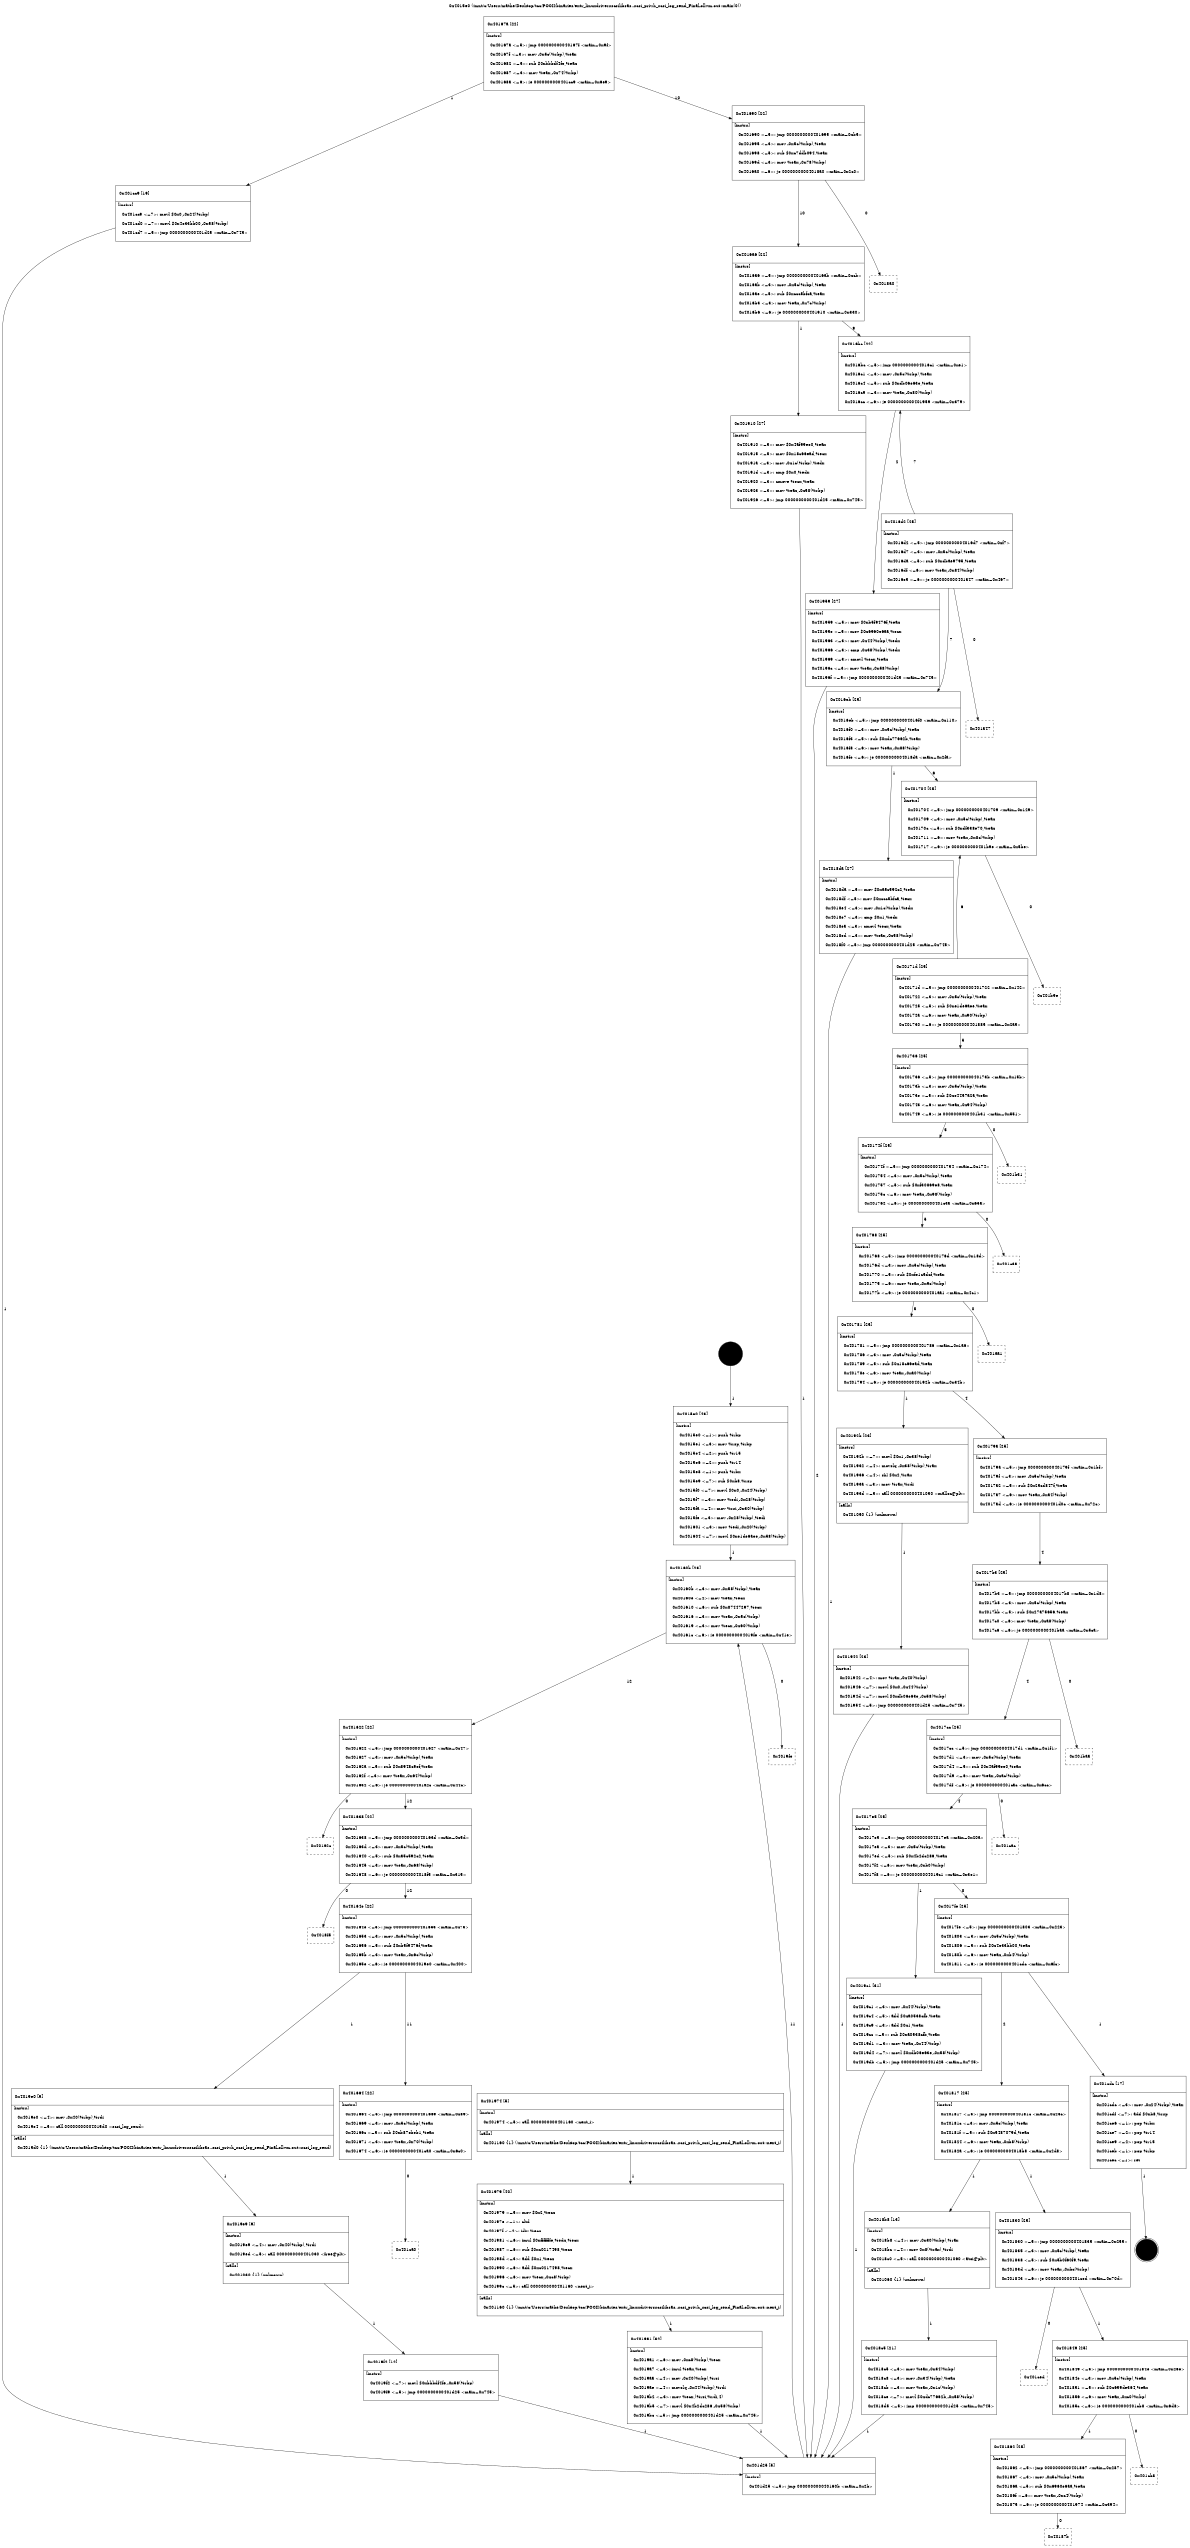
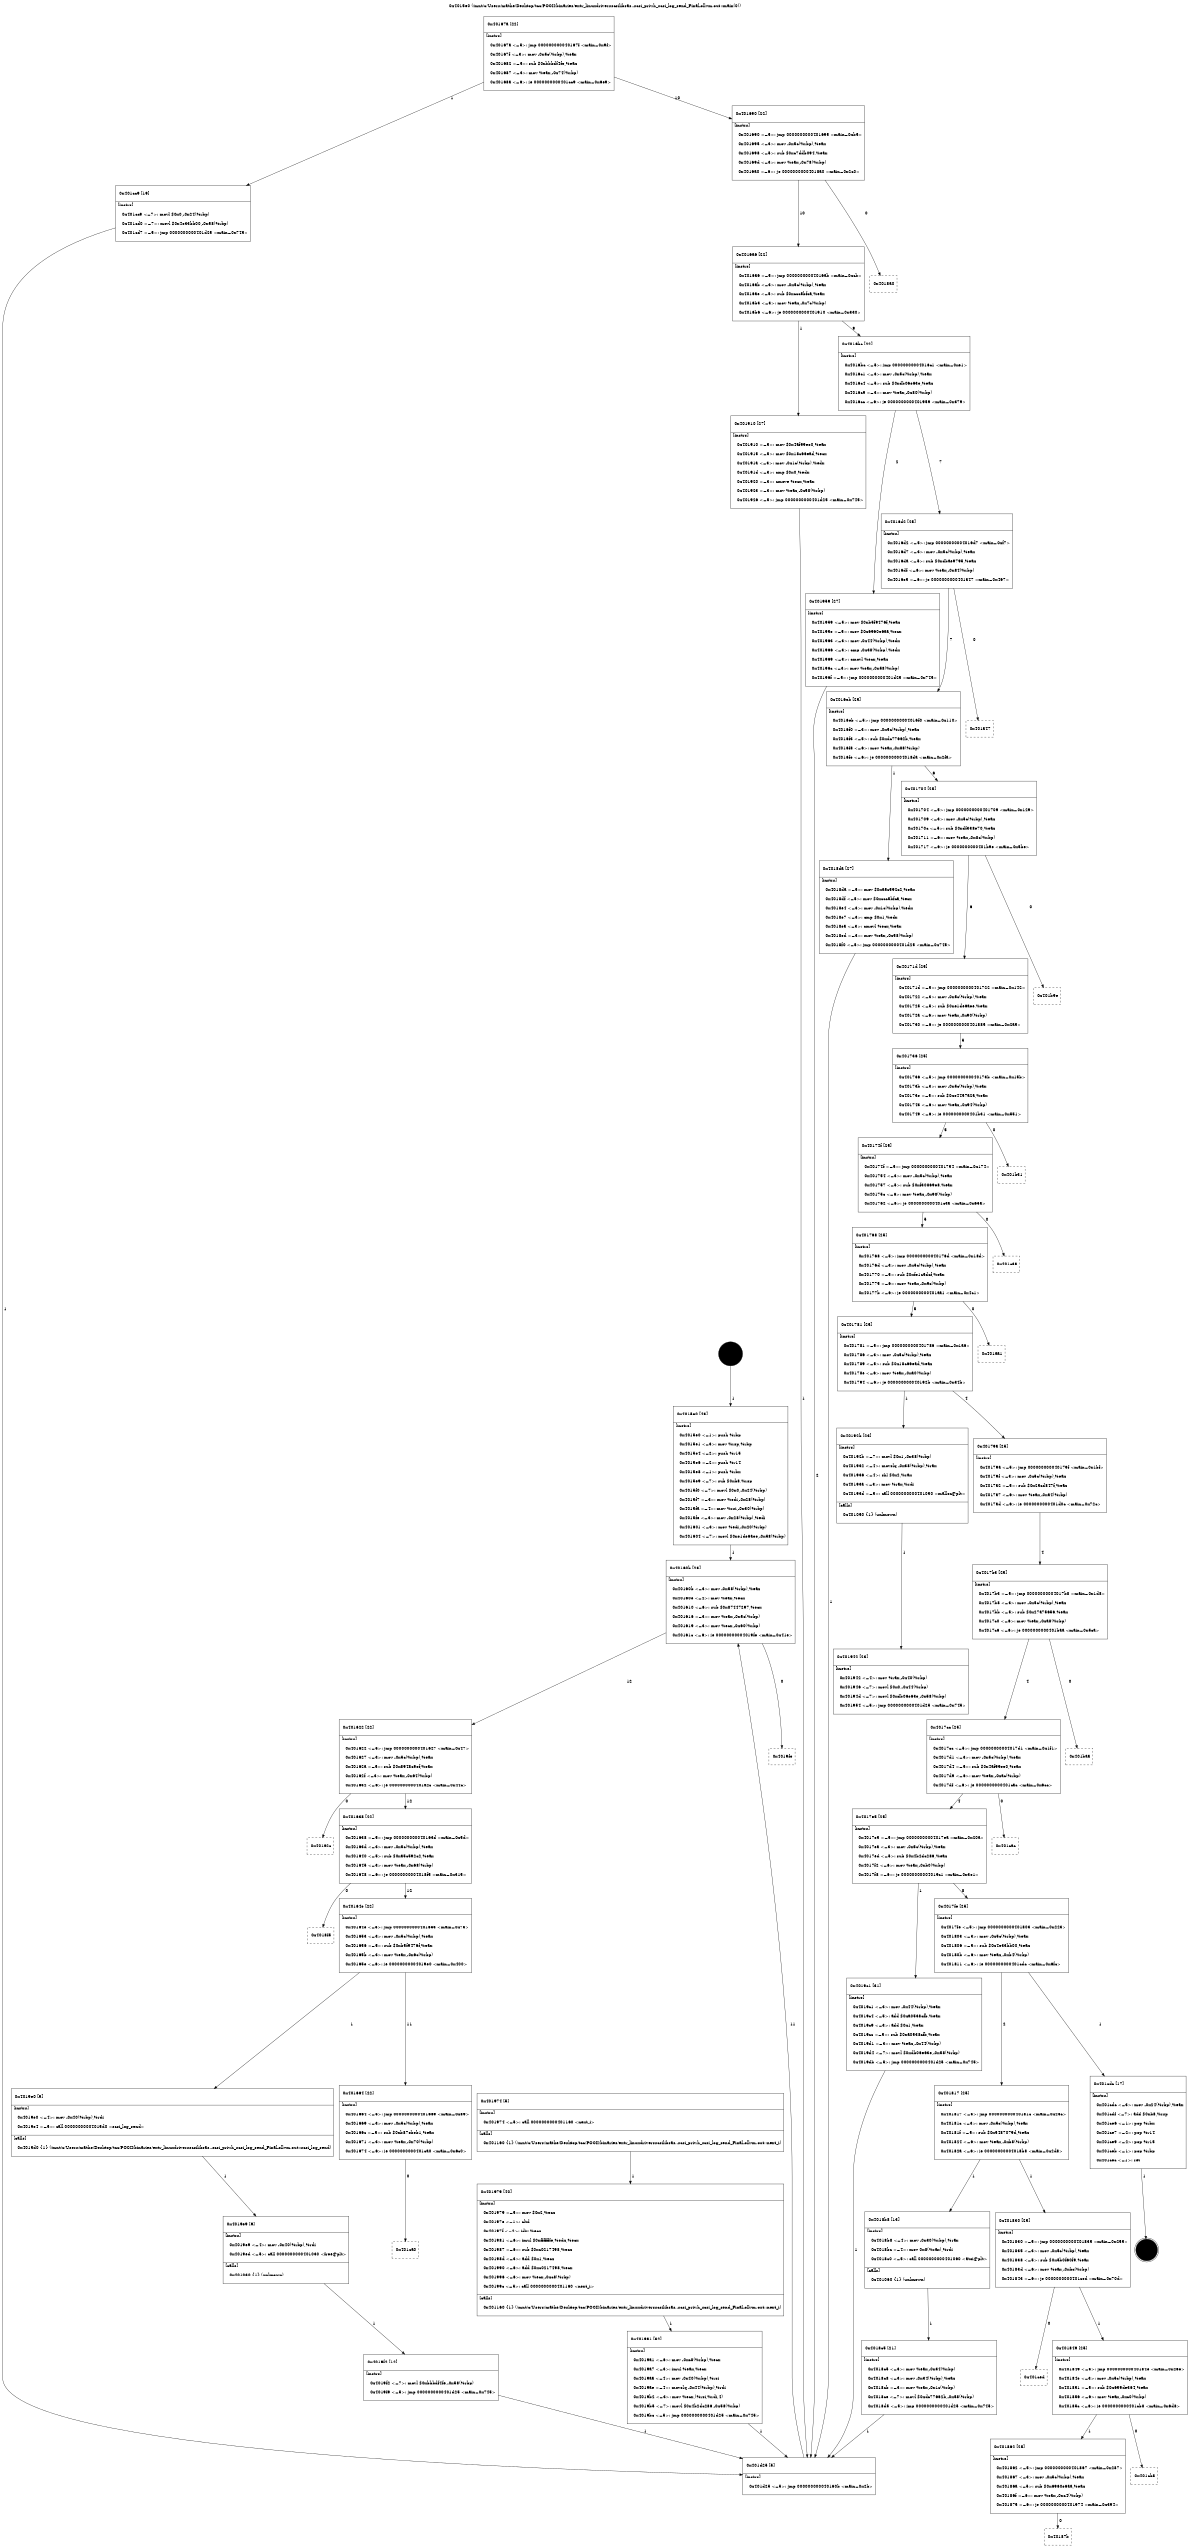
(902, 465) -> (928, 461)
(957, 909) -> (967, 906)
(840, 2082) -> none
